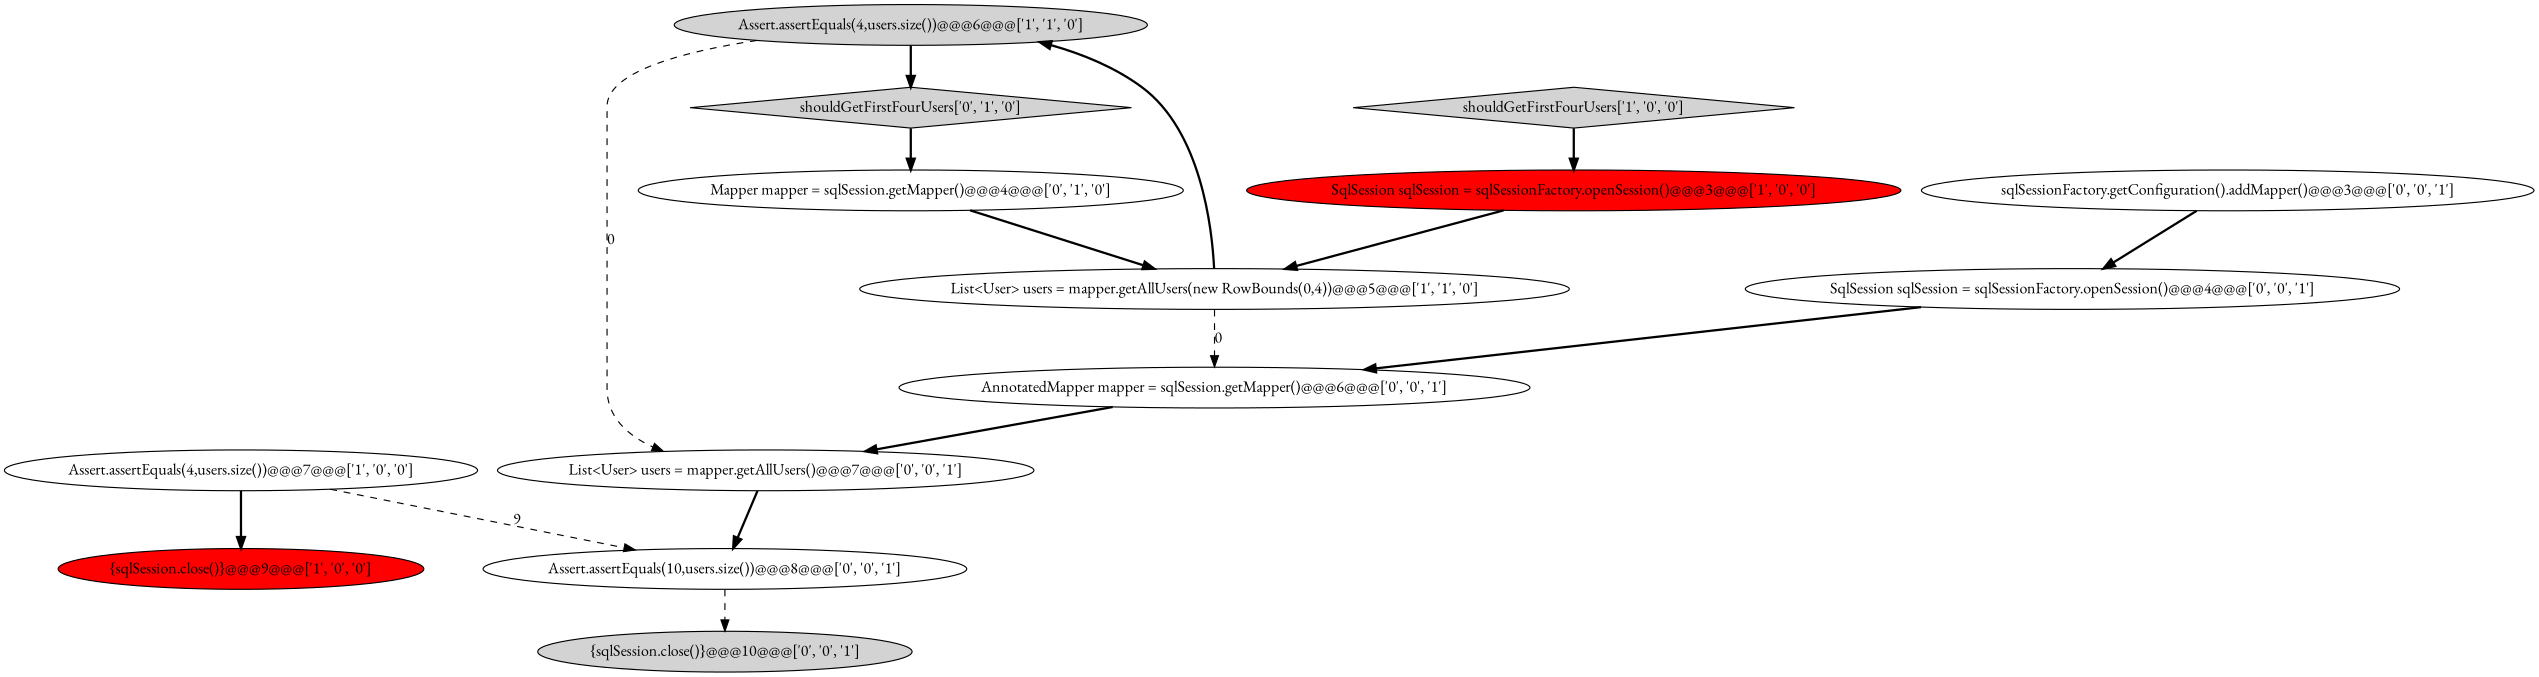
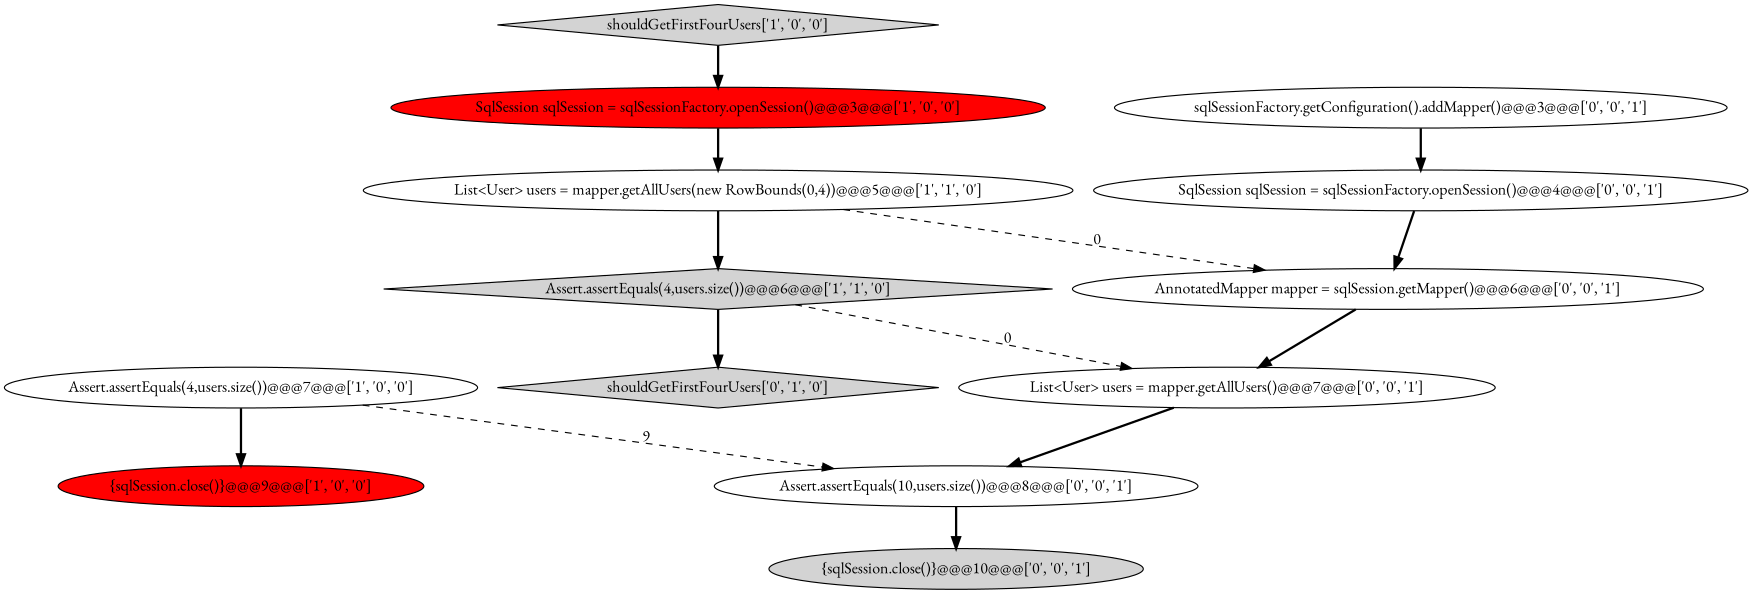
(911, 25) -> (718, 289)
(911, 190) -> none
(725, 605) -> (956, 522)
